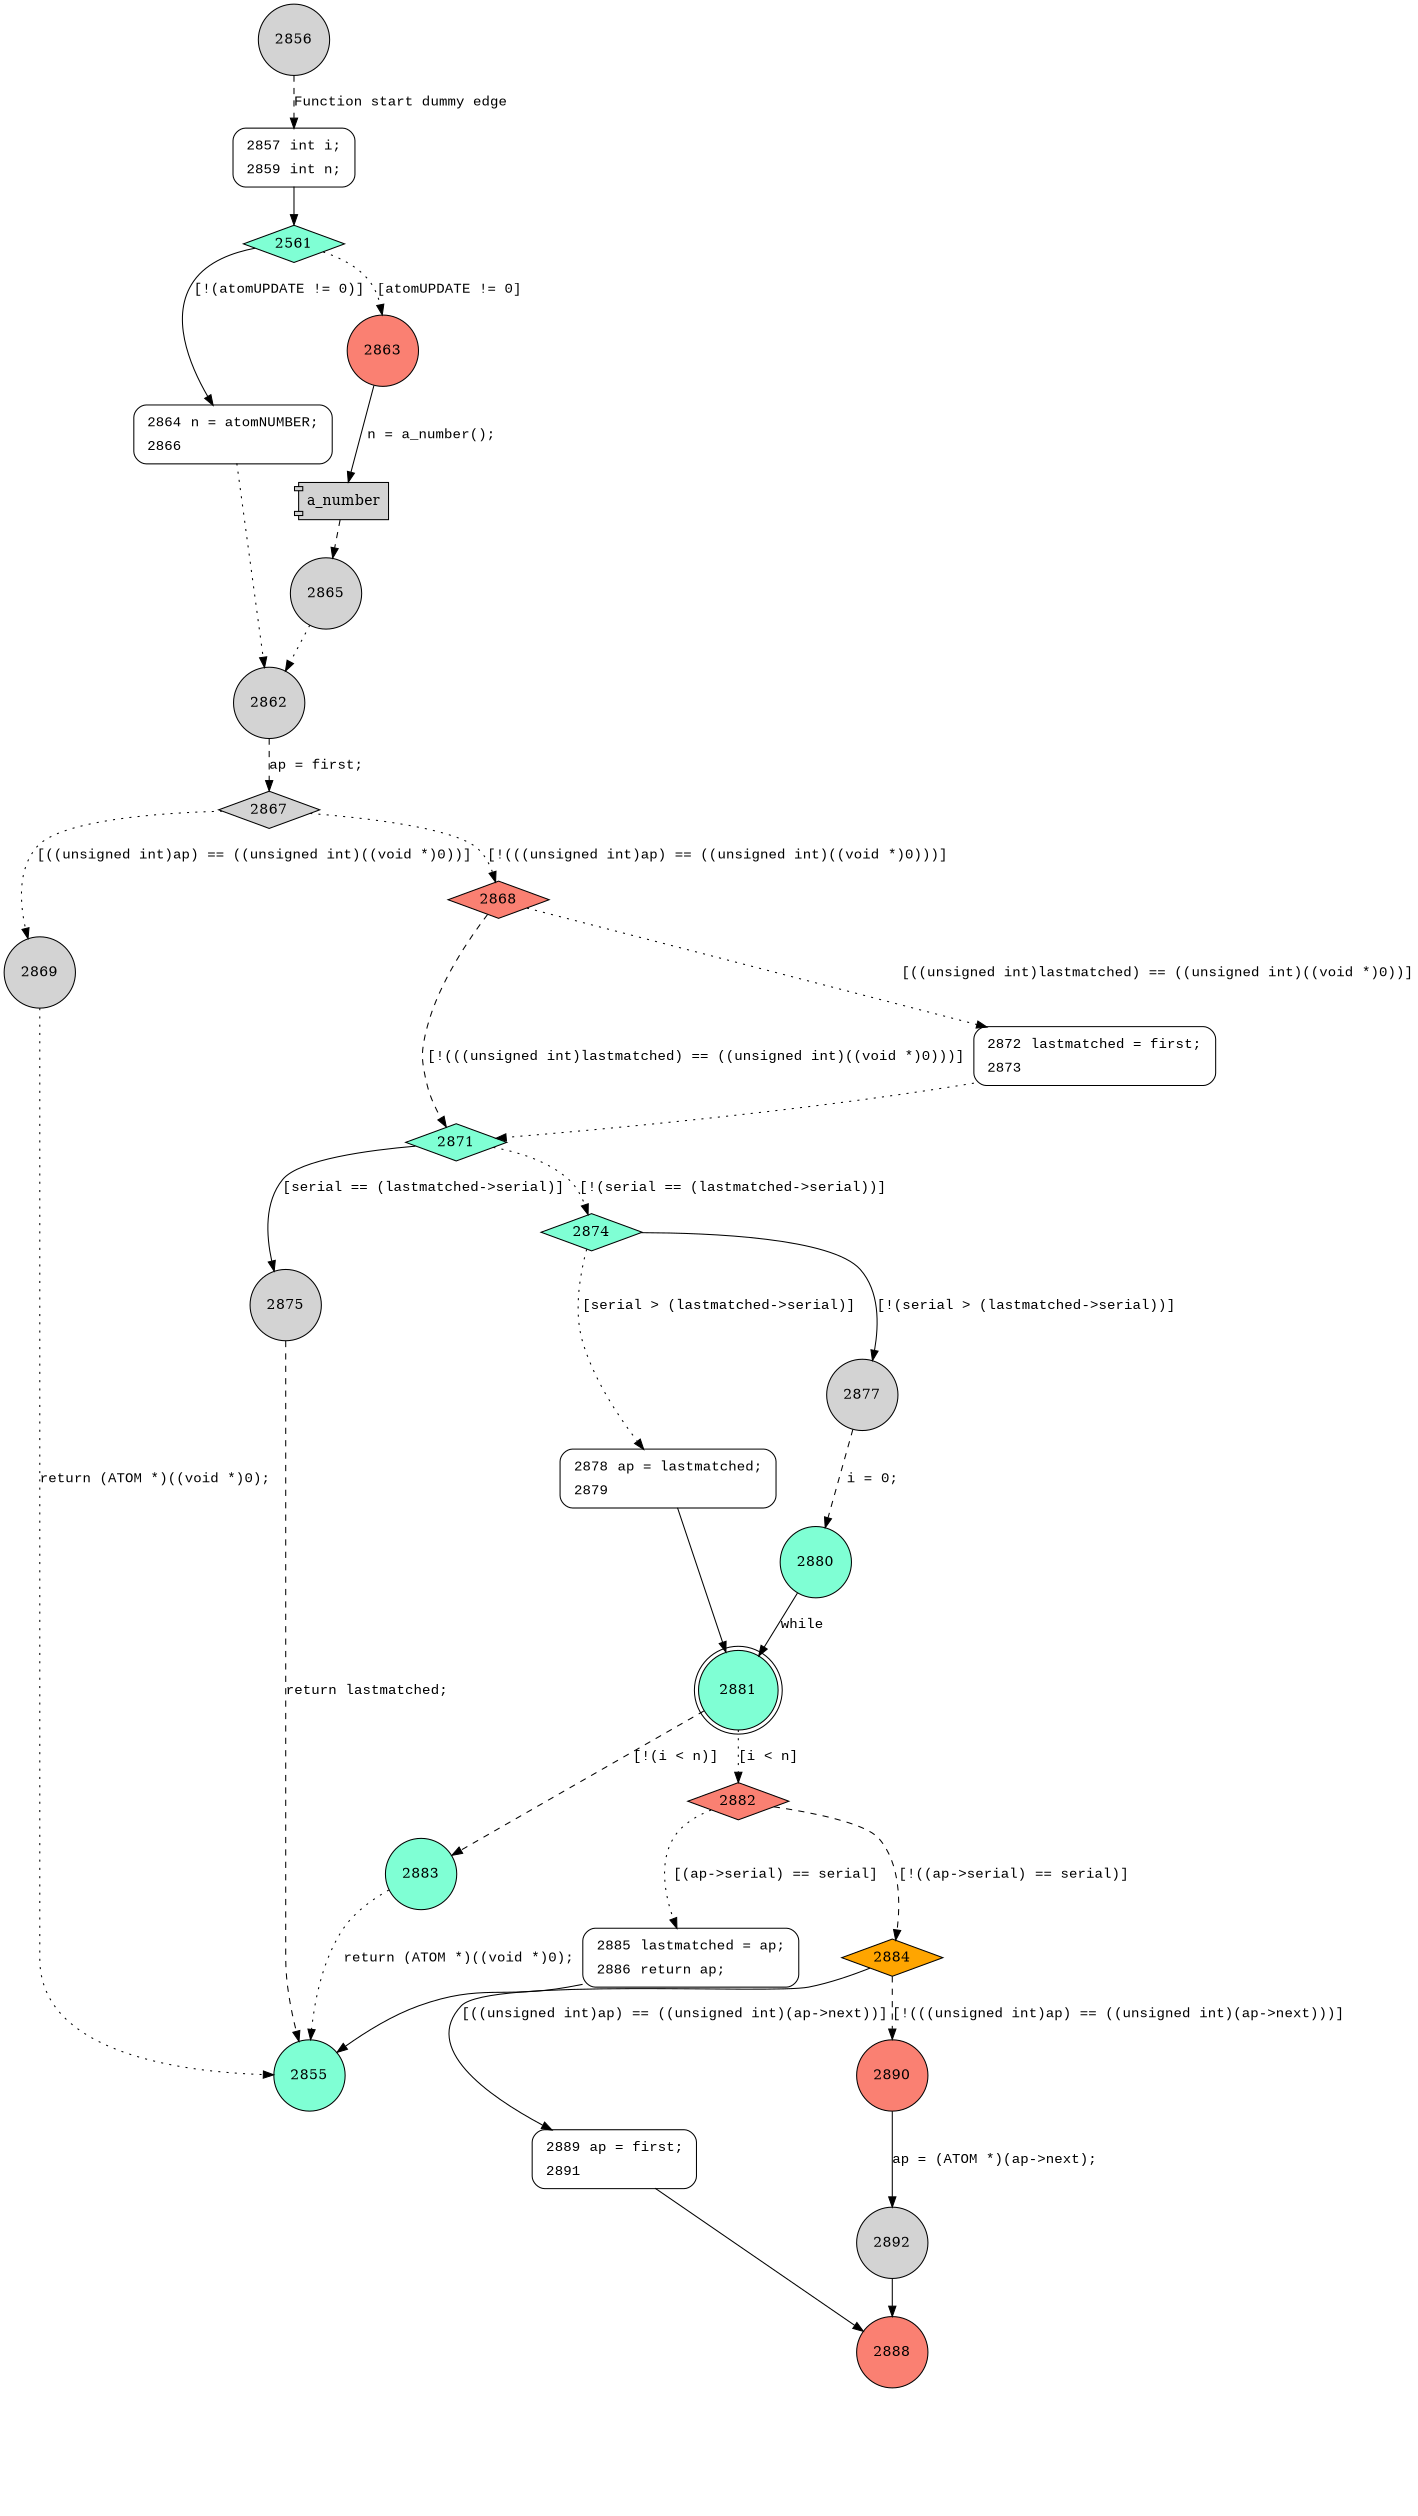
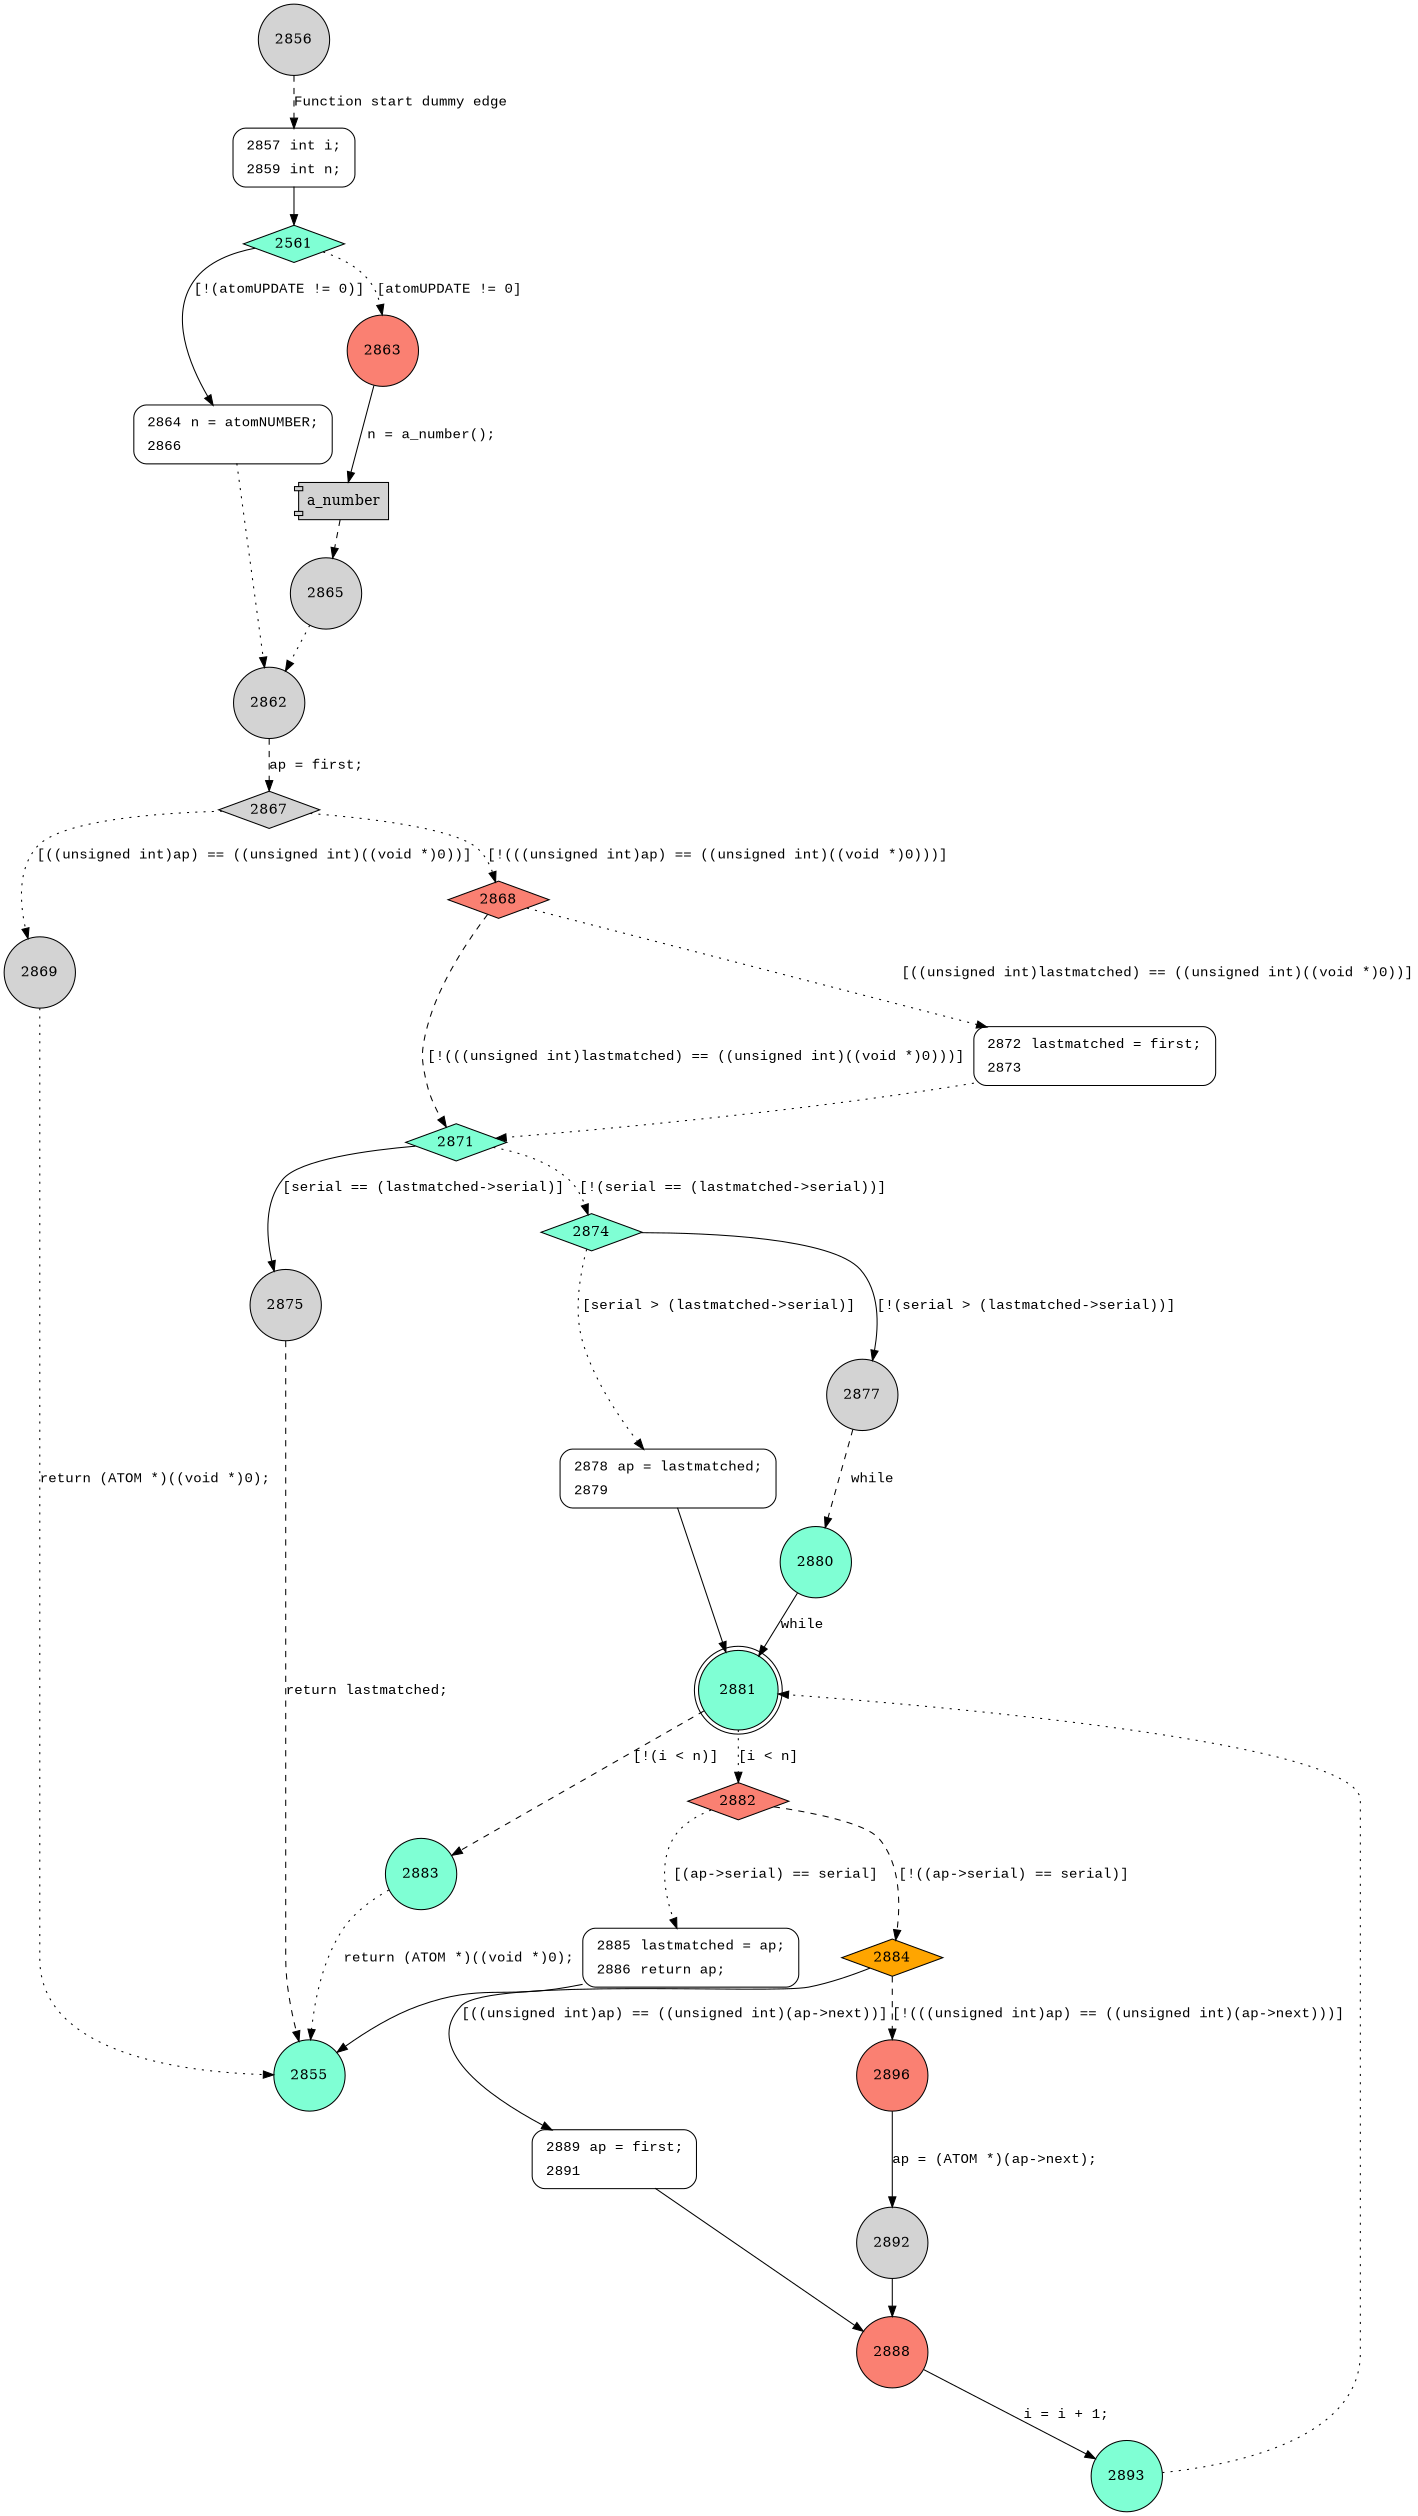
(873, 1479) -> (873, 1479)
(892, 2075) -> (892, 2076)
none -> (1127, 2476)
